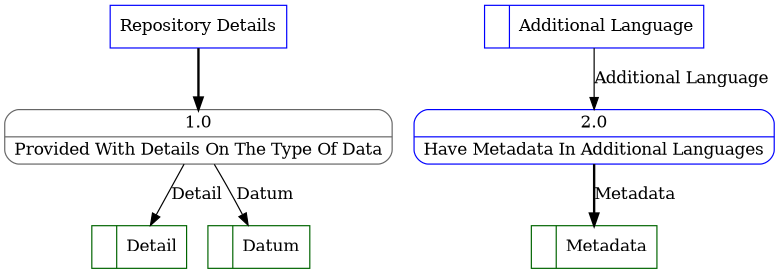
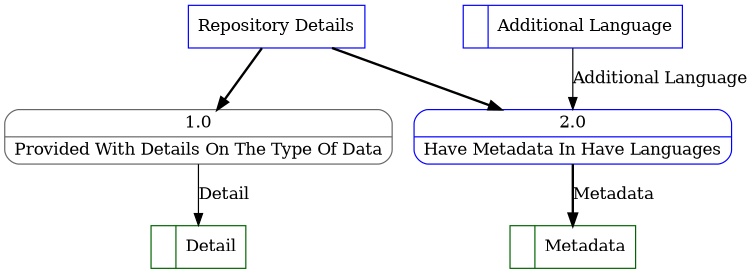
none -> (411, 77)
(594, 150) -> (573, 150)
(259, 247) -> none
